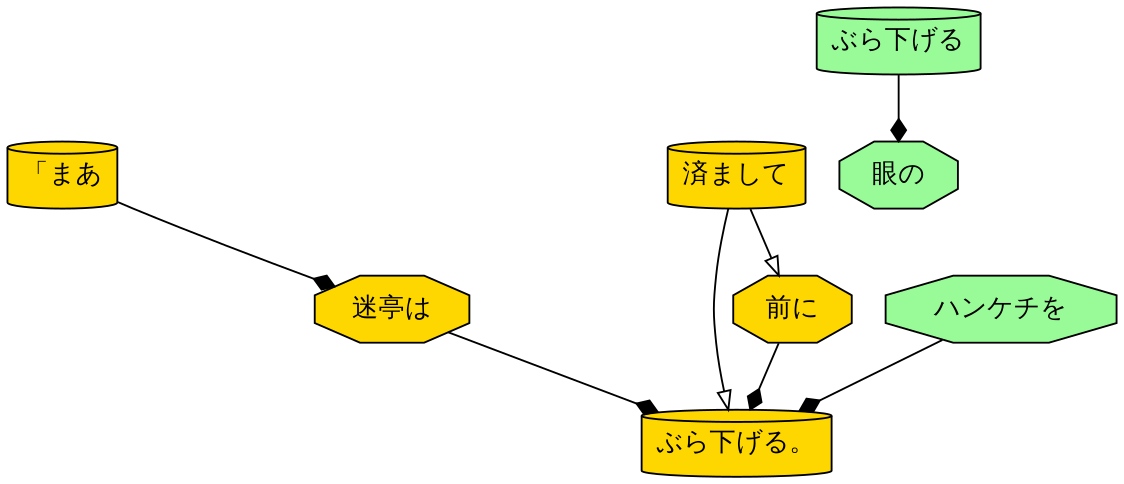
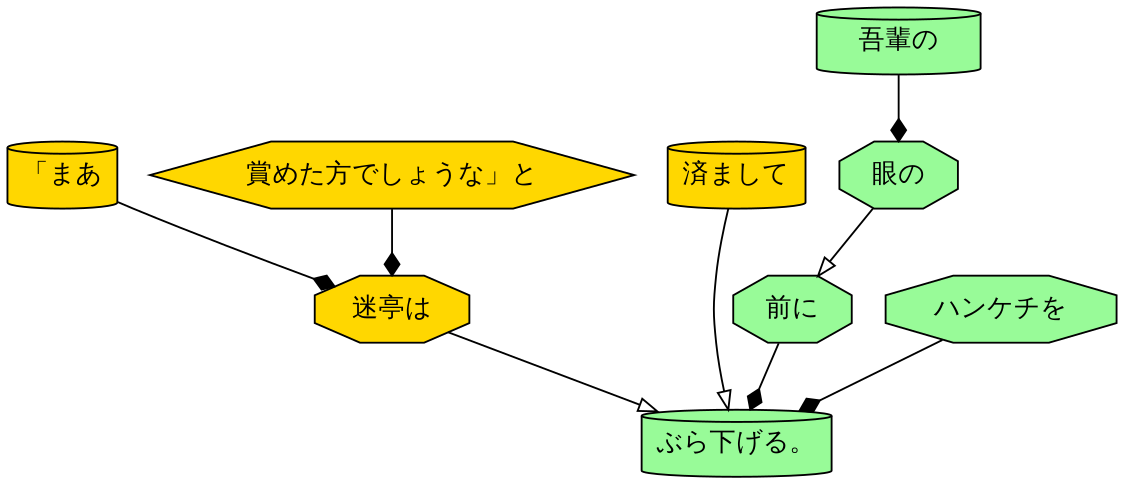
(899, 41) -> (899, 41)
none -> (392, 175)
(761, 234) -> (851, 235)
(792, 309) -> (792, 309)
(544, 368) -> (544, 368)
(737, 443) -> (737, 443)
